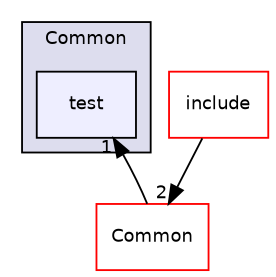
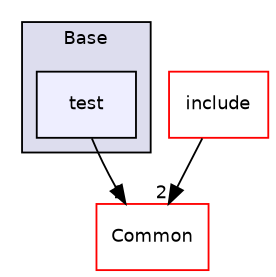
(86, 40) -> (86, 40)
(136, 179) -> (104, 164)
